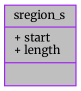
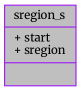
(37, 51) -> (40, 51)
